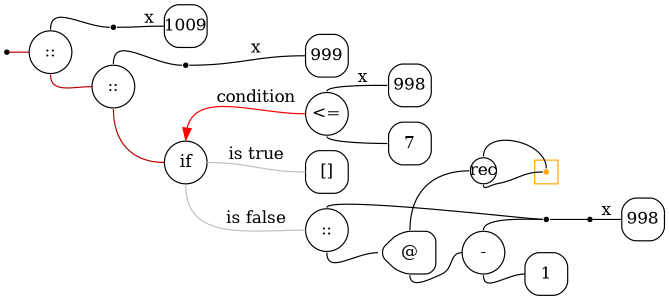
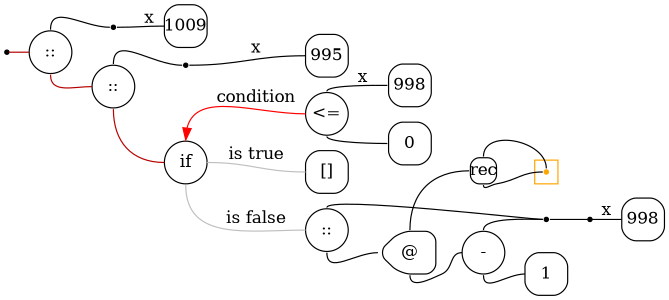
(327, 56) -> (327, 56)
(410, 144) -> (410, 144)
(483, 171) -> (483, 171)
